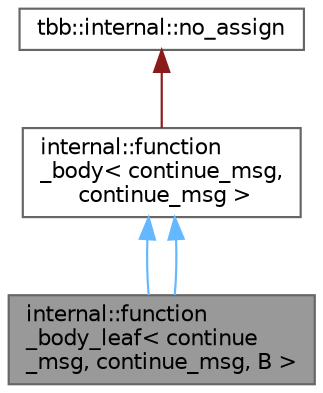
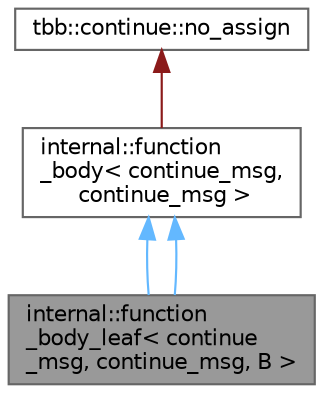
(162, 29) -> (162, 29)
